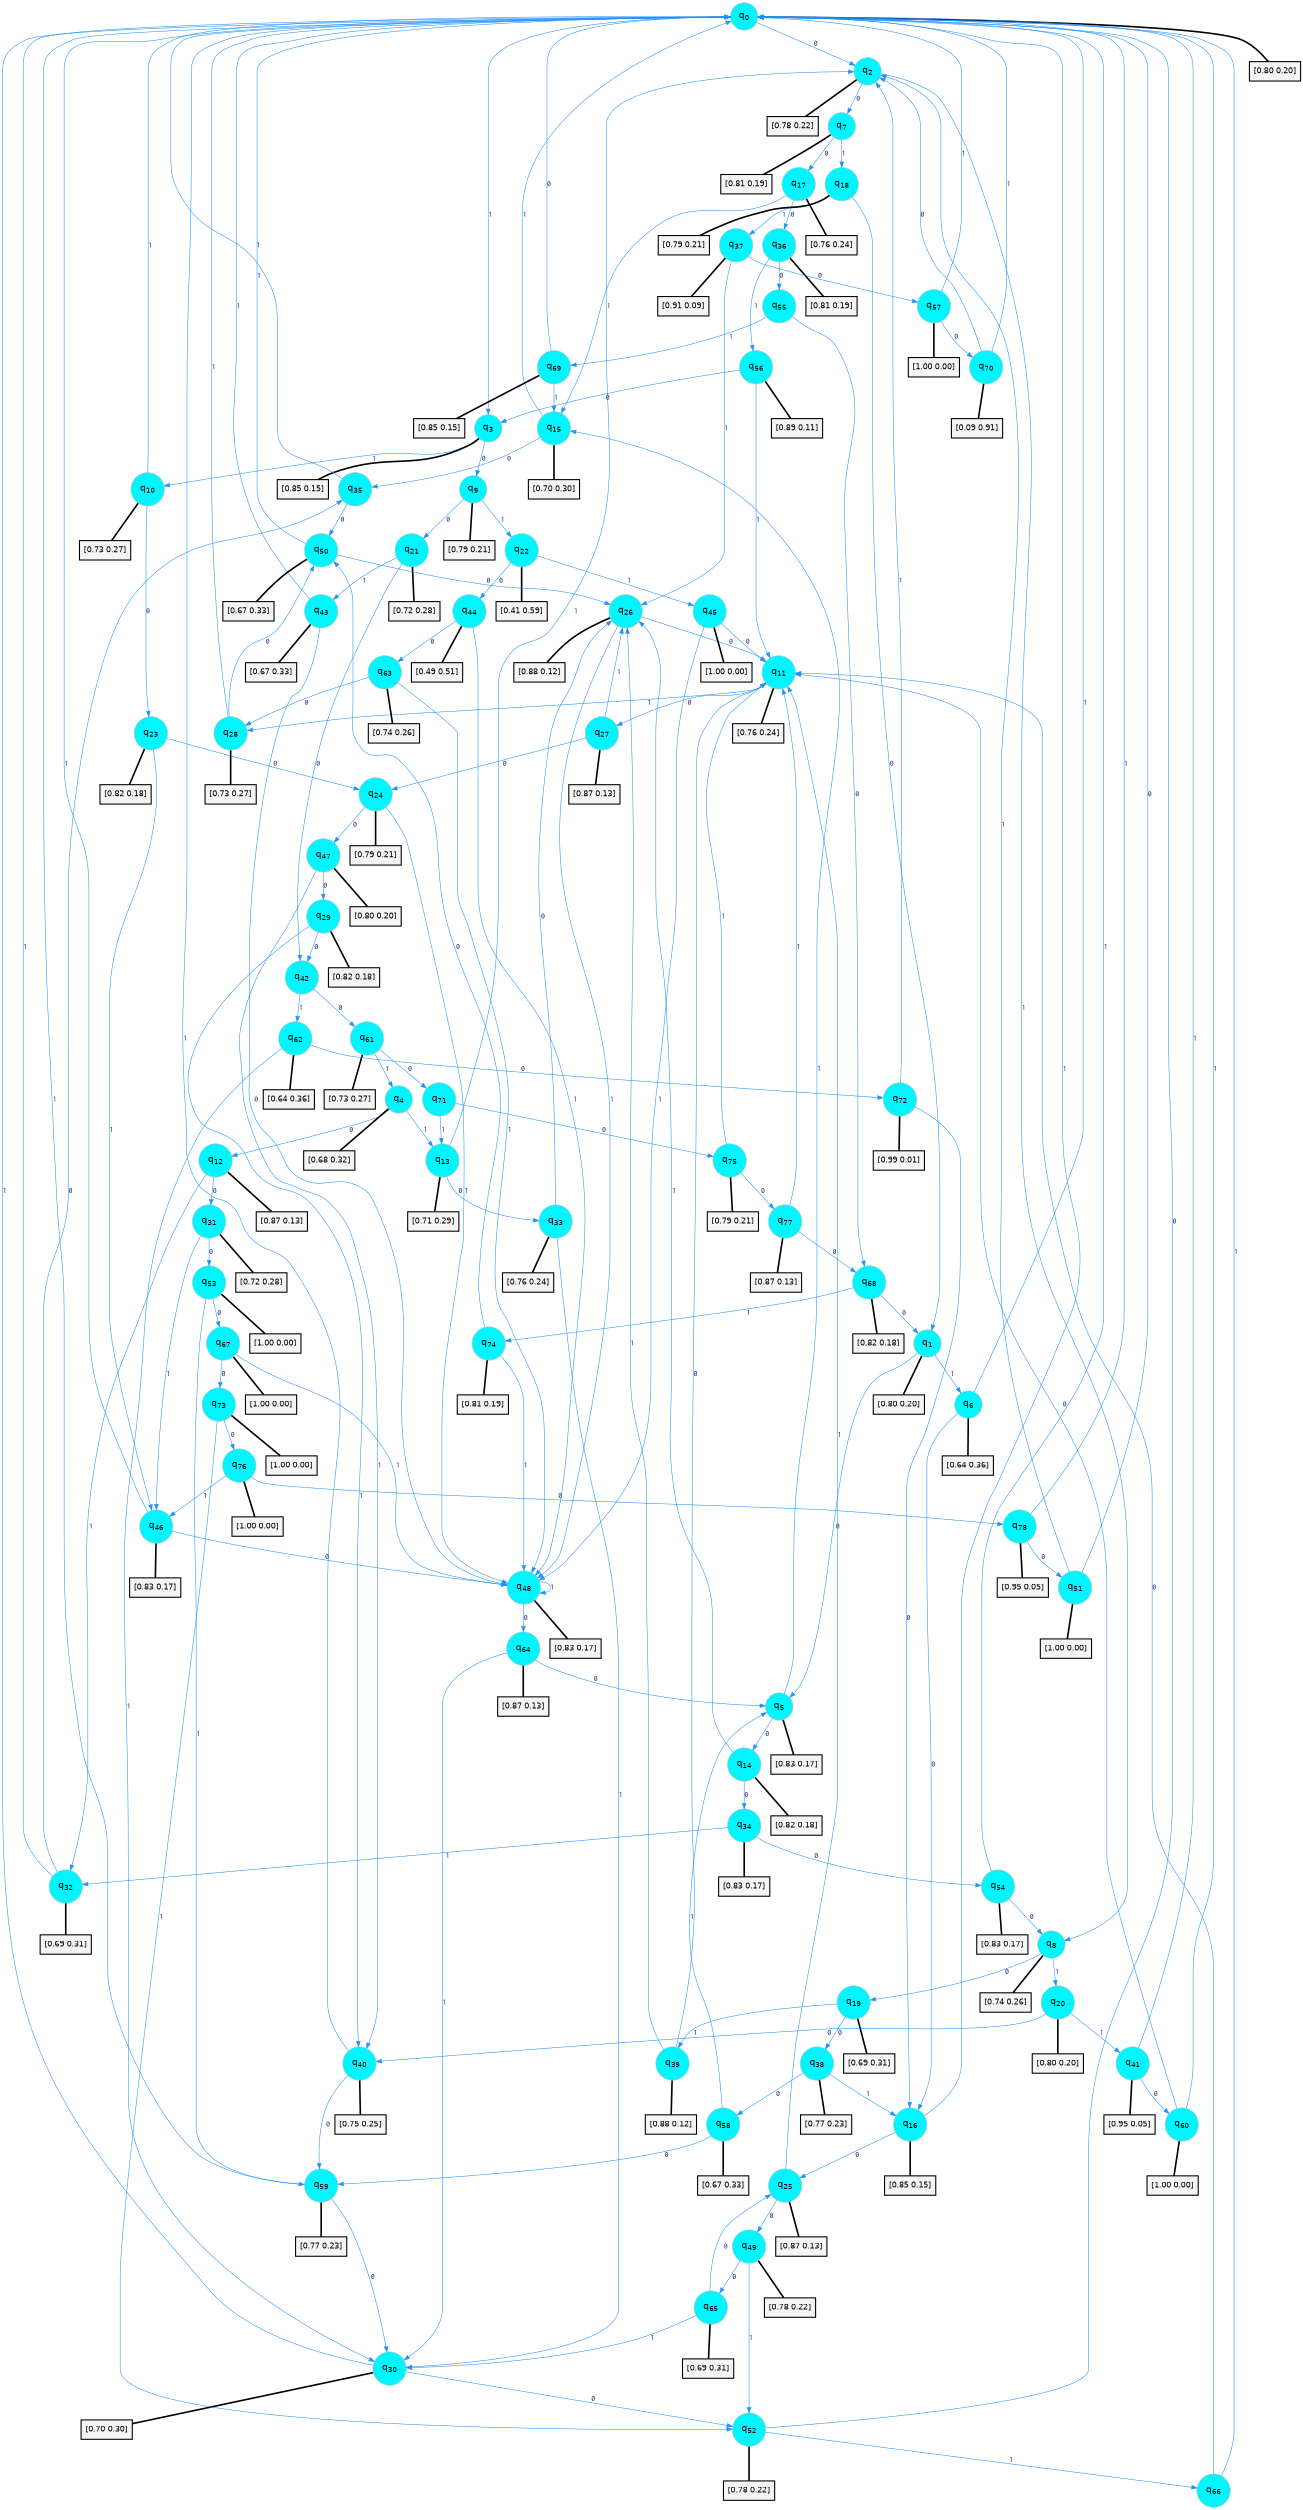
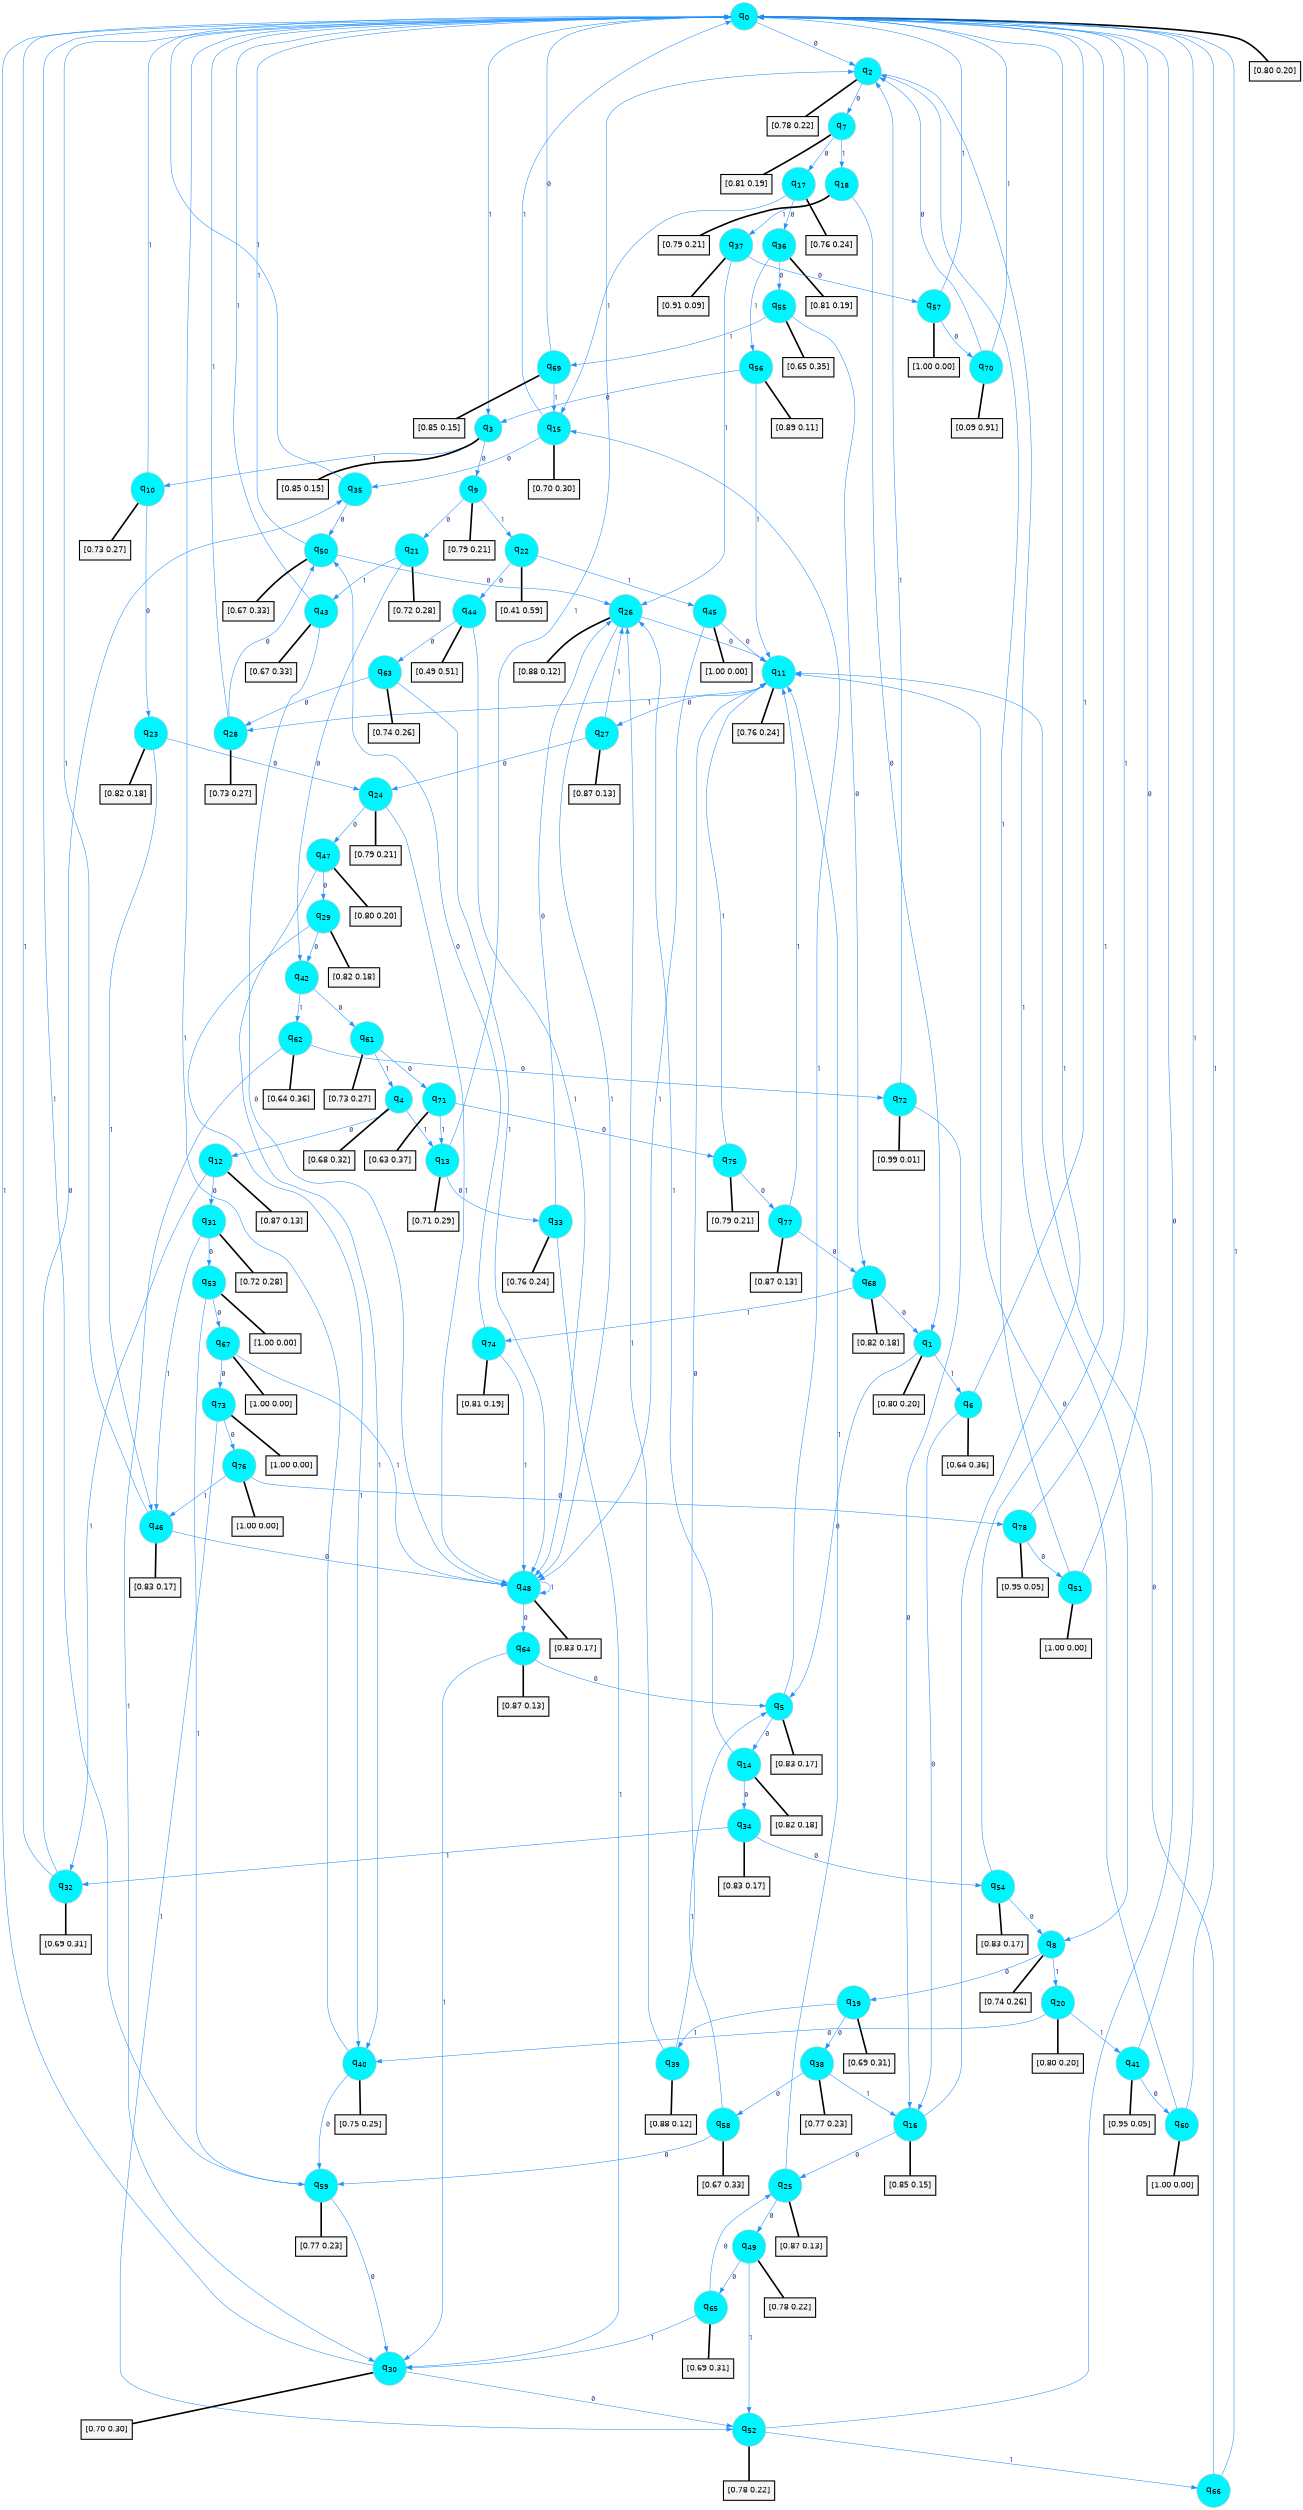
none -> (808, 367)
none -> (390, 1160)
